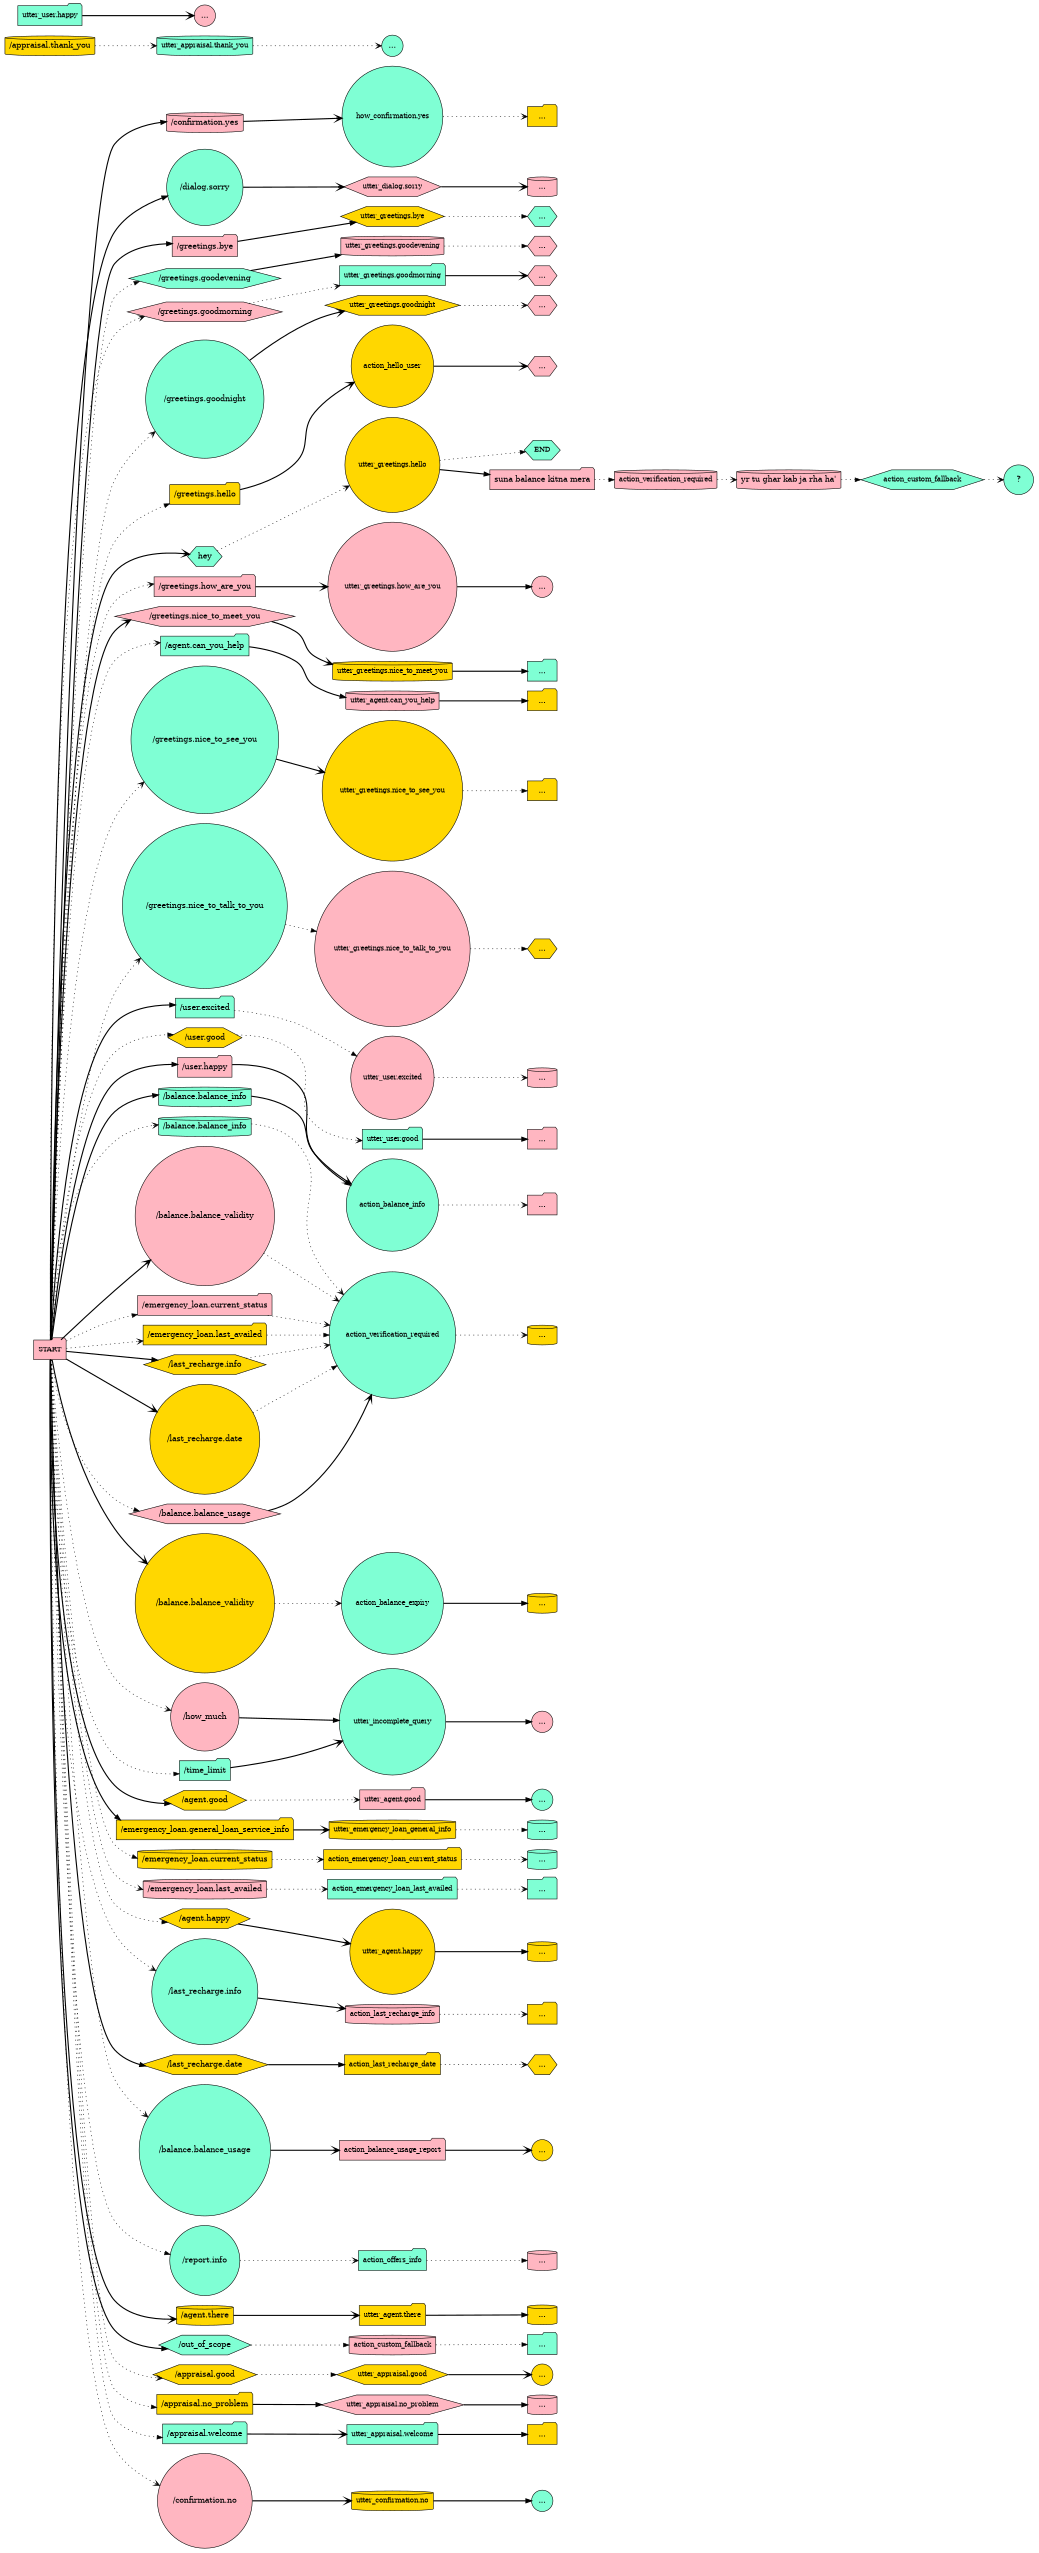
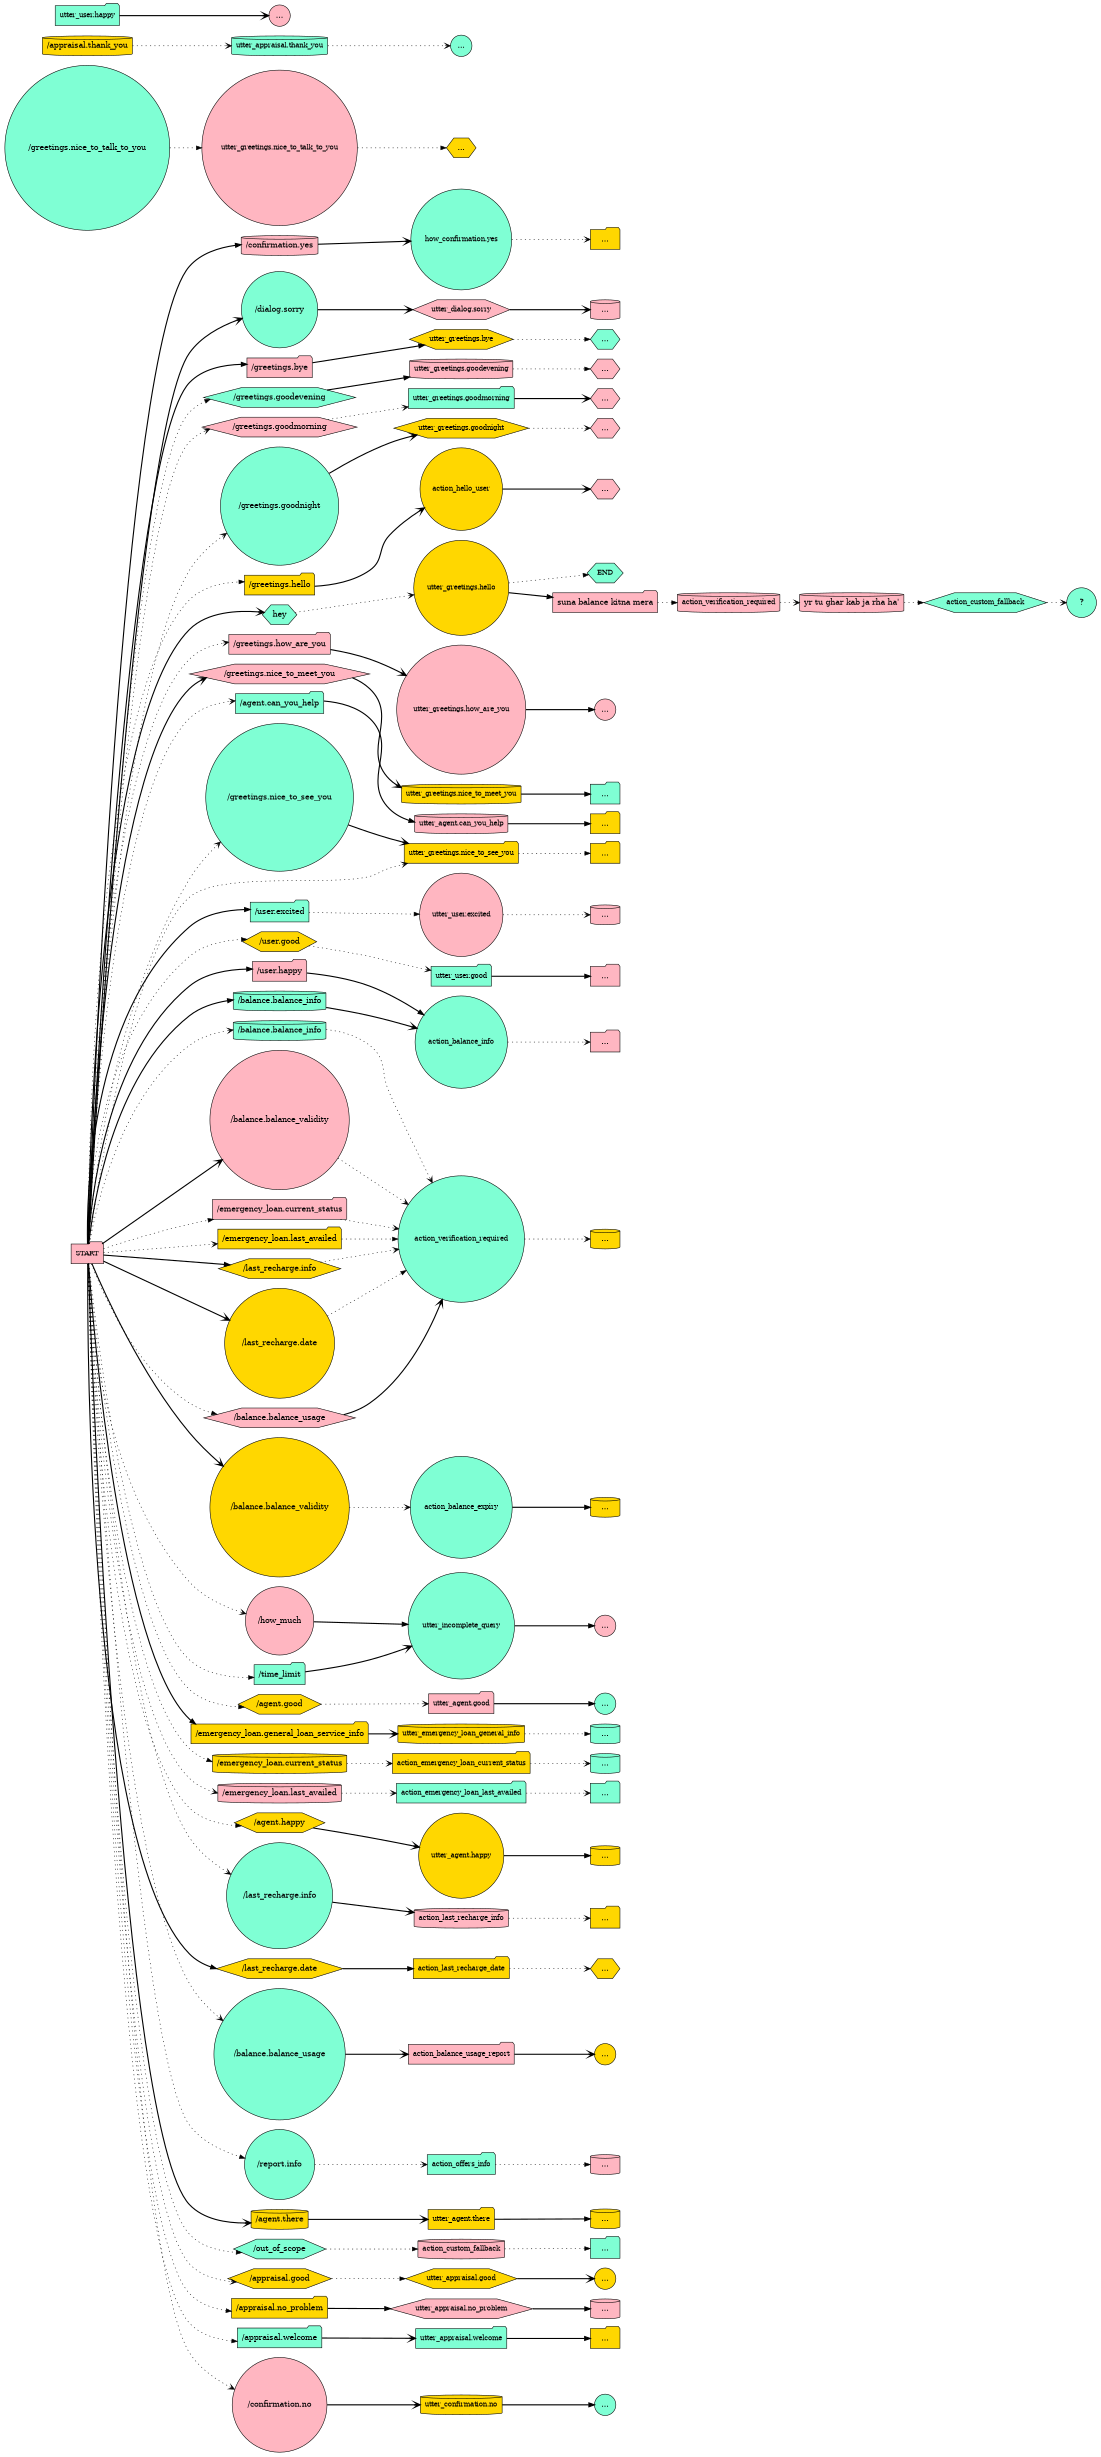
(67, 578) -> (123, 767)
(392, 791) -> (461, 853)
(81, 1117) -> (165, 934)
(63, 1604) -> (123, 1509)
(57, 1874) -> (135, 1984)
